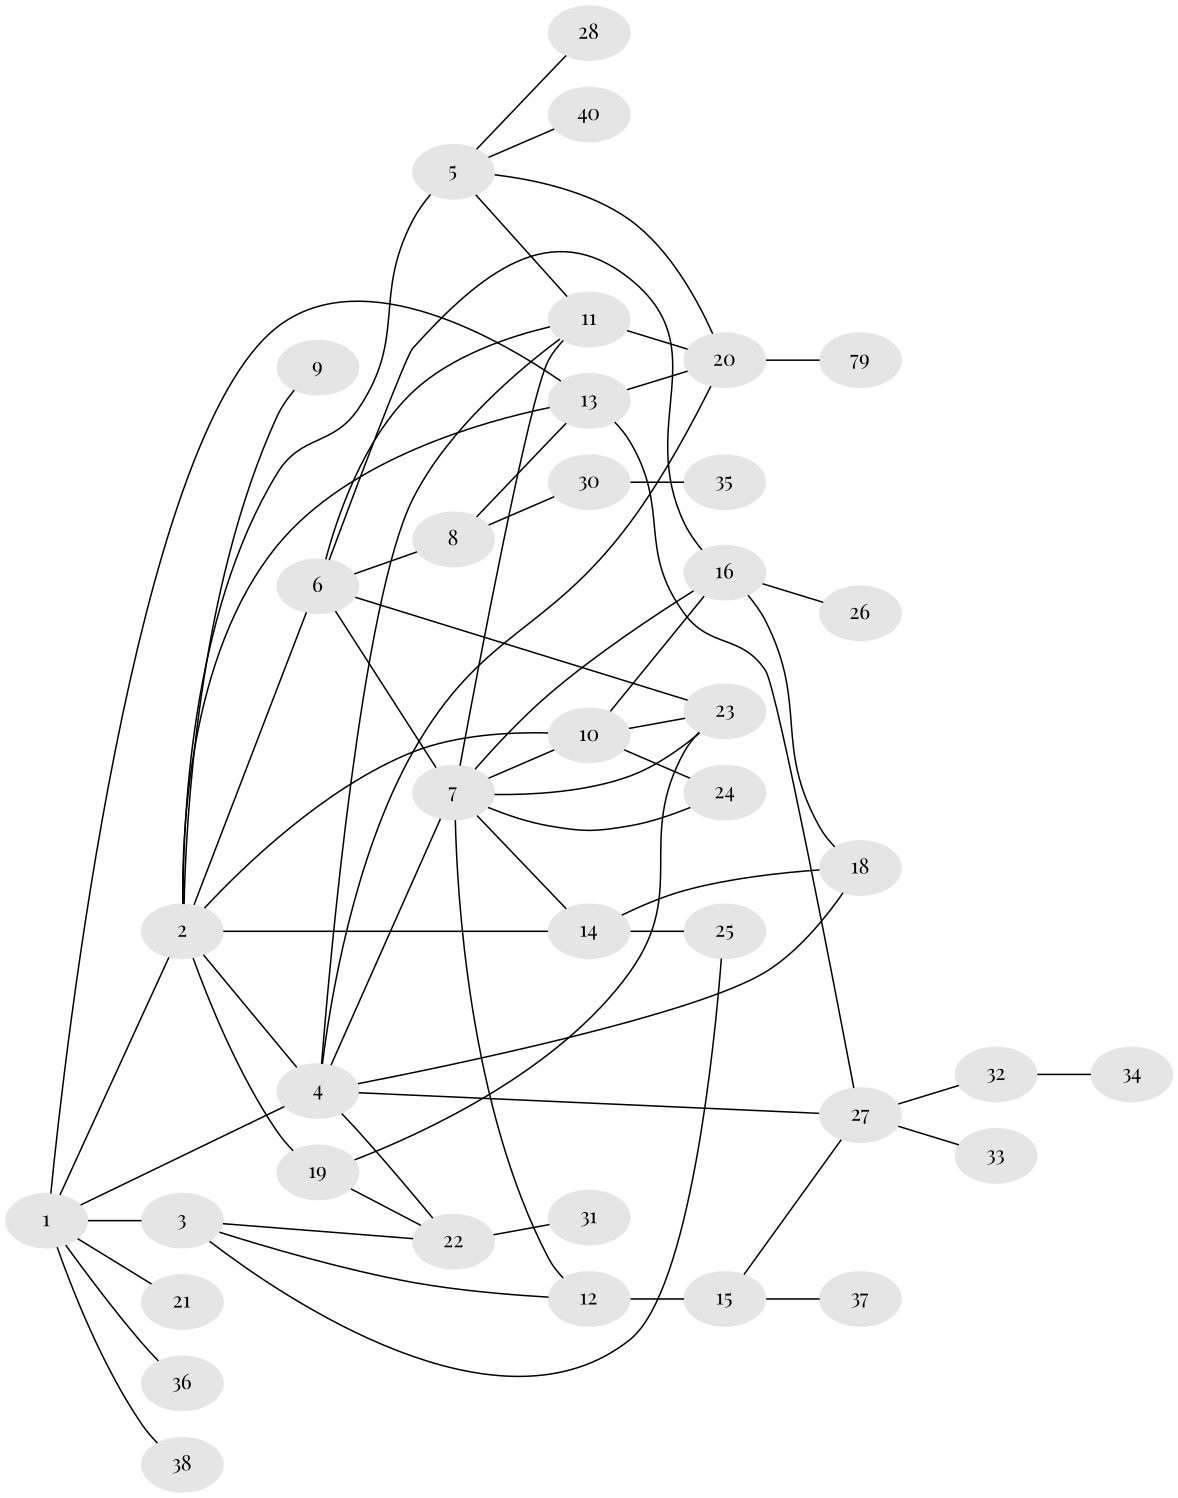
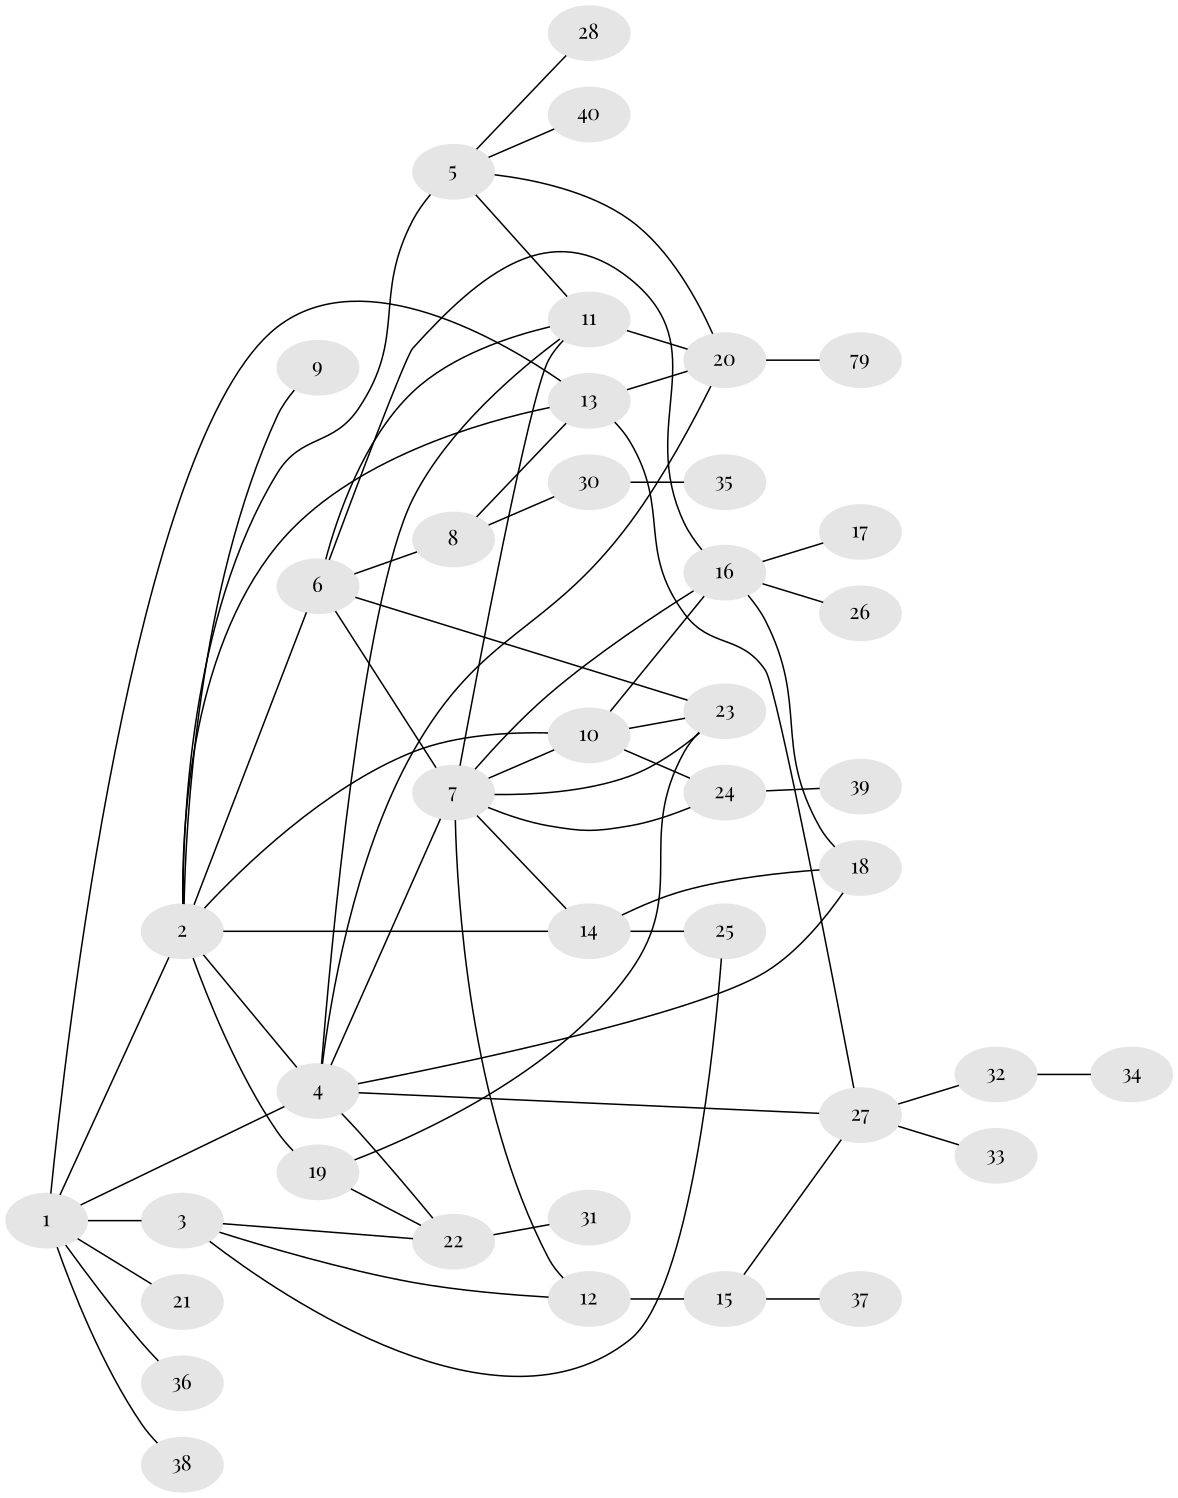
none -> (860, 532)
none -> (860, 787)
